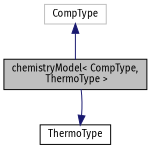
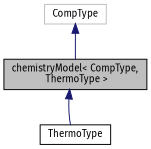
(82, 102) -> (69, 112)
